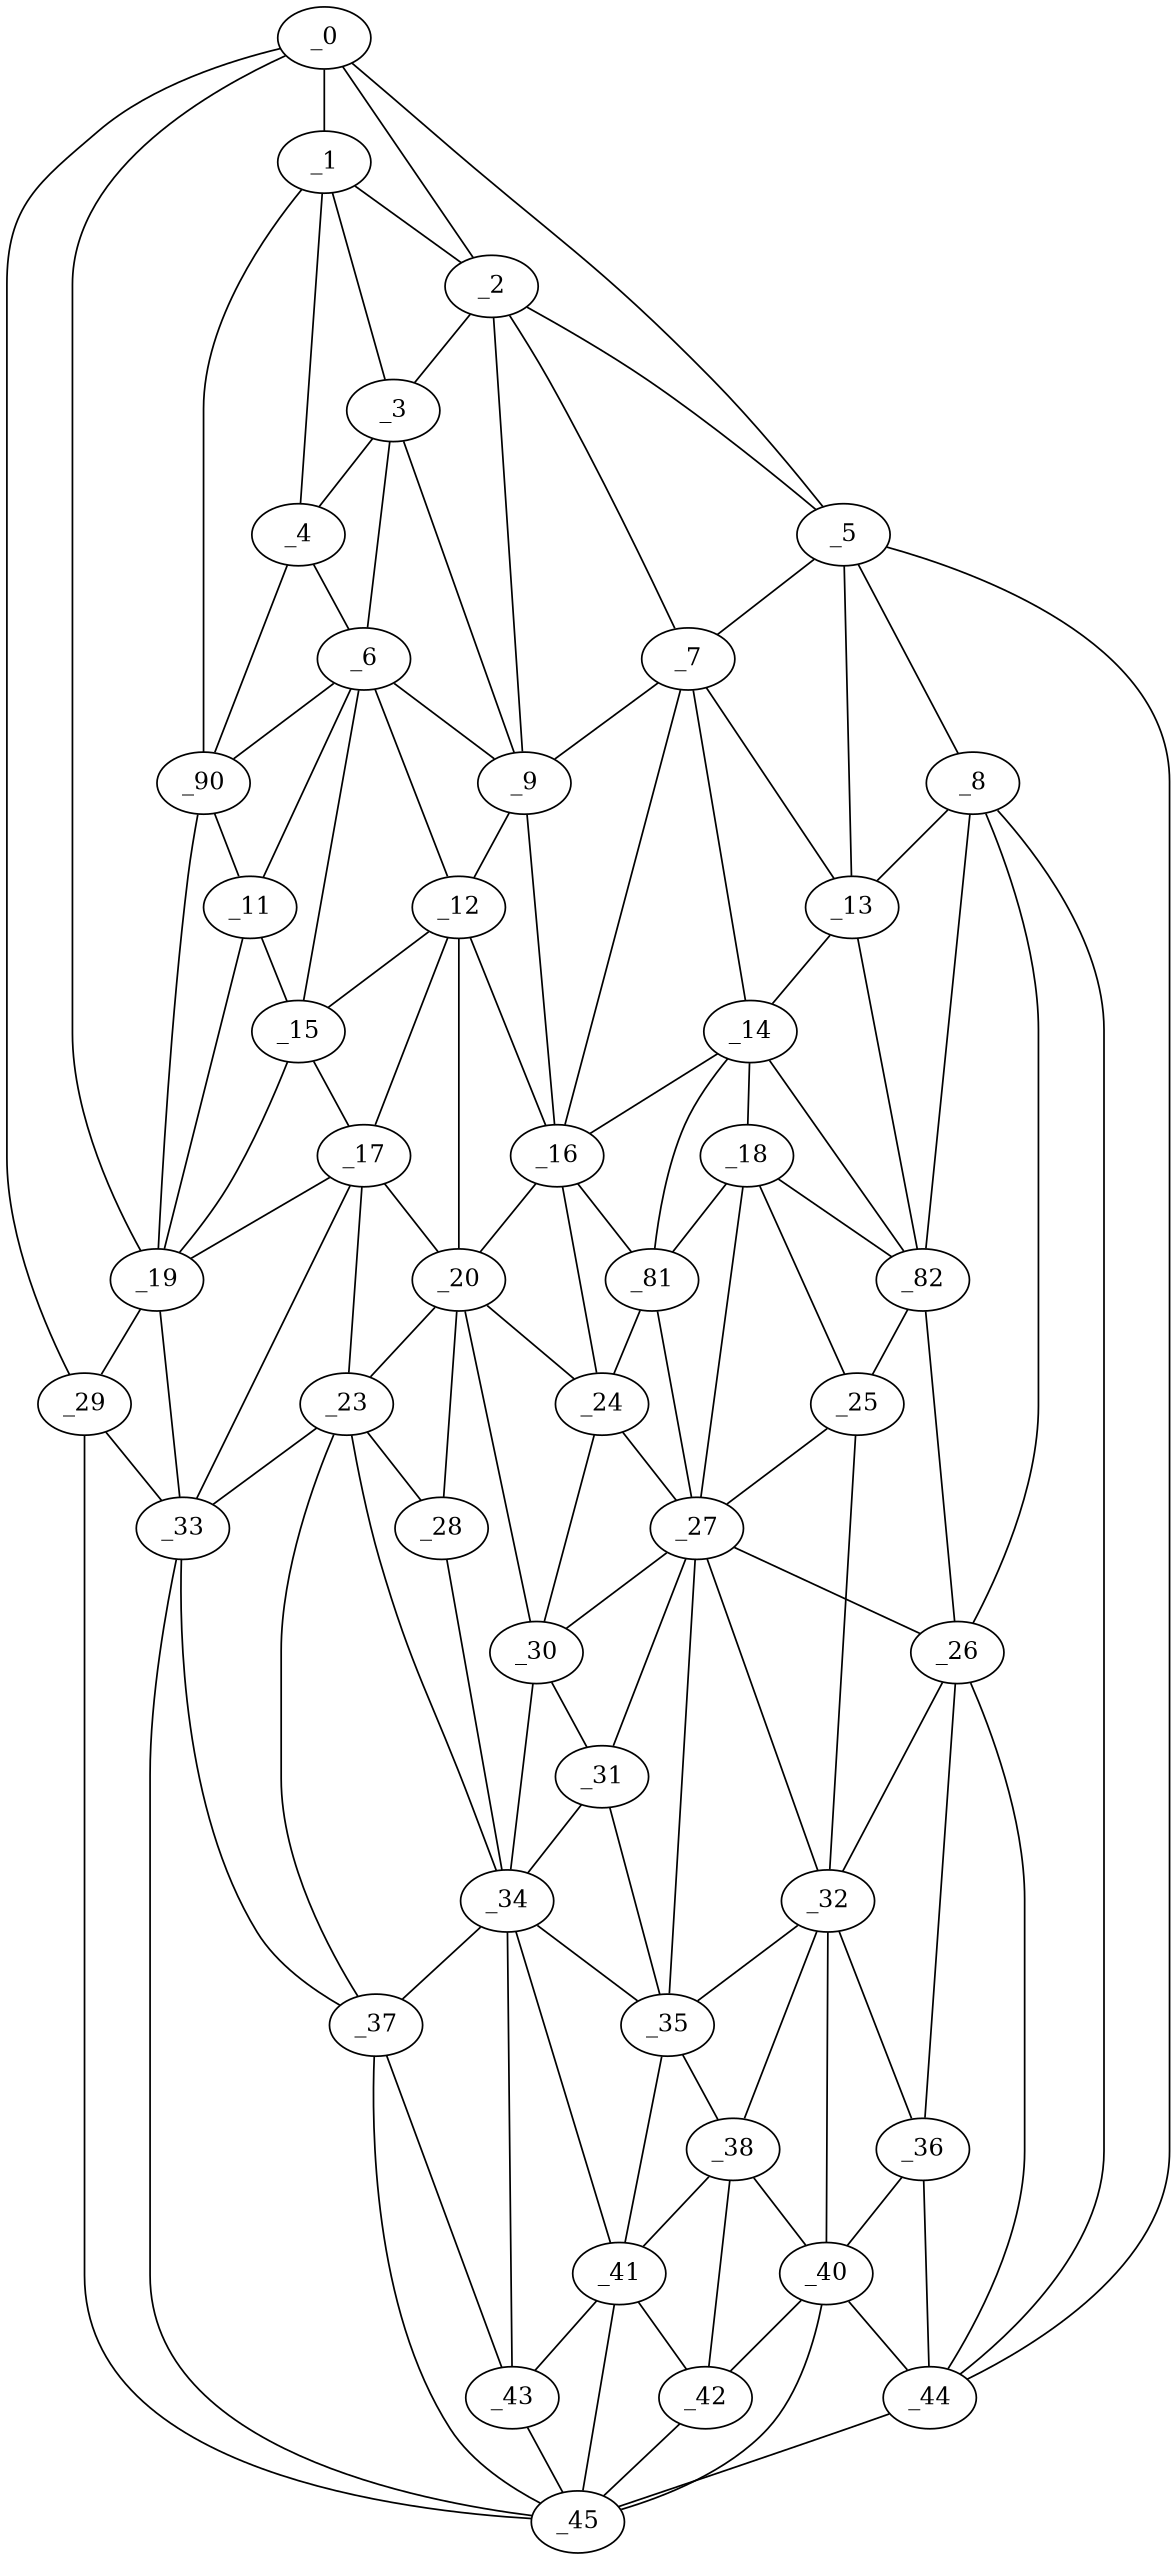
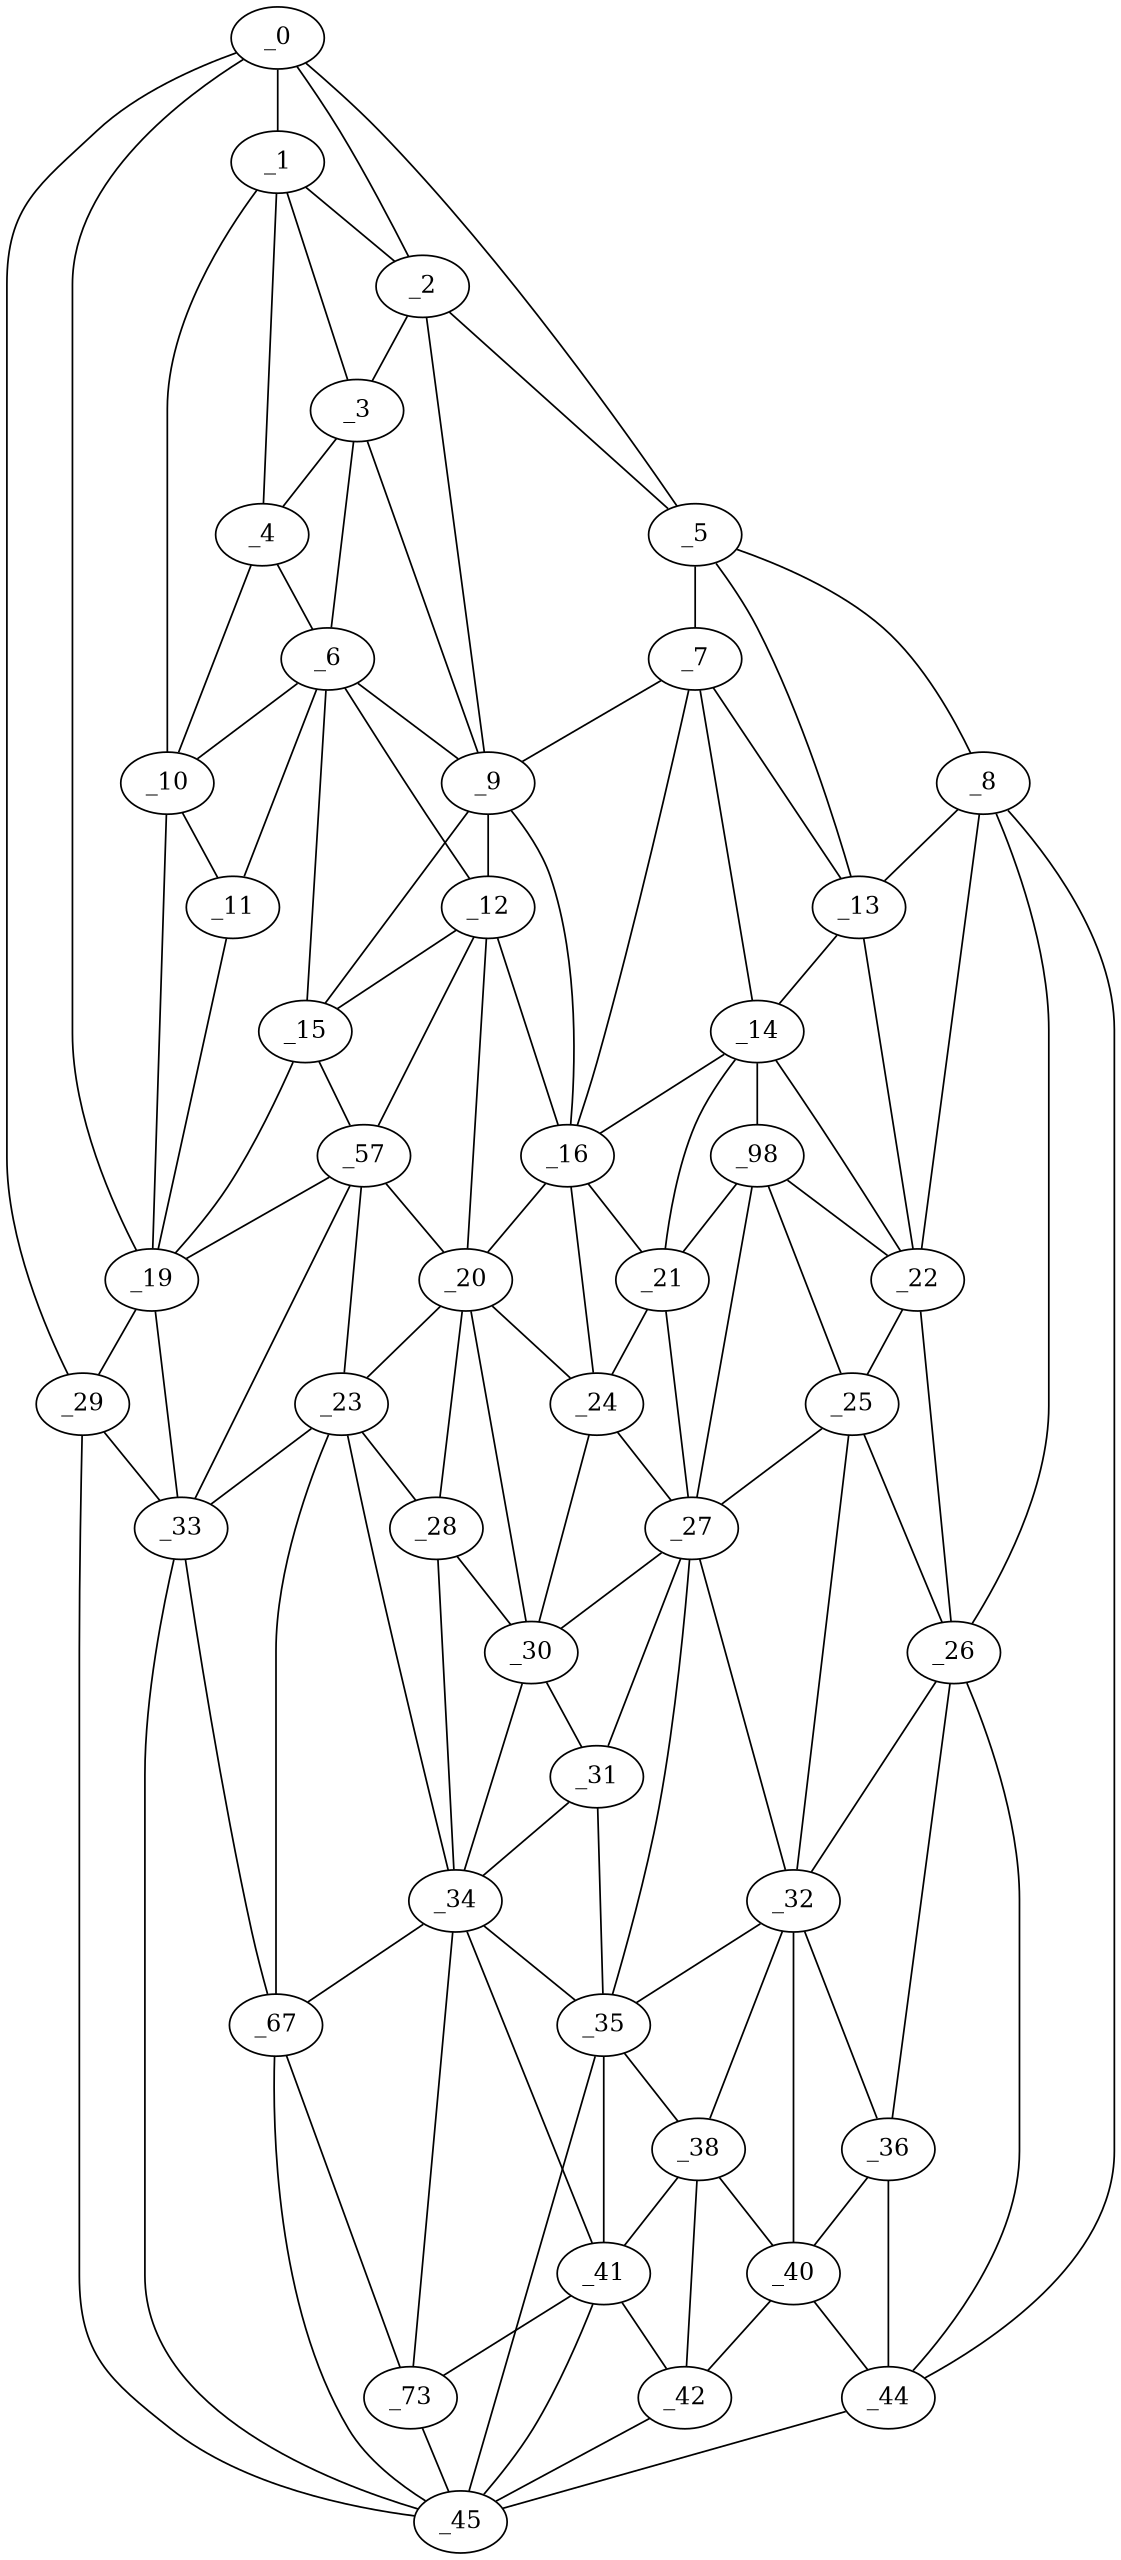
(597, 470) -> none
(204, 783) -> (167, 783)
(274, 970) -> (397, 907)
(364, 1156) -> (364, 1156)
(747, 1156) -> (757, 1156)
(652, 1280) -> (662, 1280)
(923, 1280) -> (918, 1280)
(1170, 1430) -> none
none -> (484, 1590)
(827, 1590) -> (903, 1528)
(376, 2025) -> (276, 2025)
(512, 2398) -> (411, 2398)
(756, 2440) -> (532, 2274)
